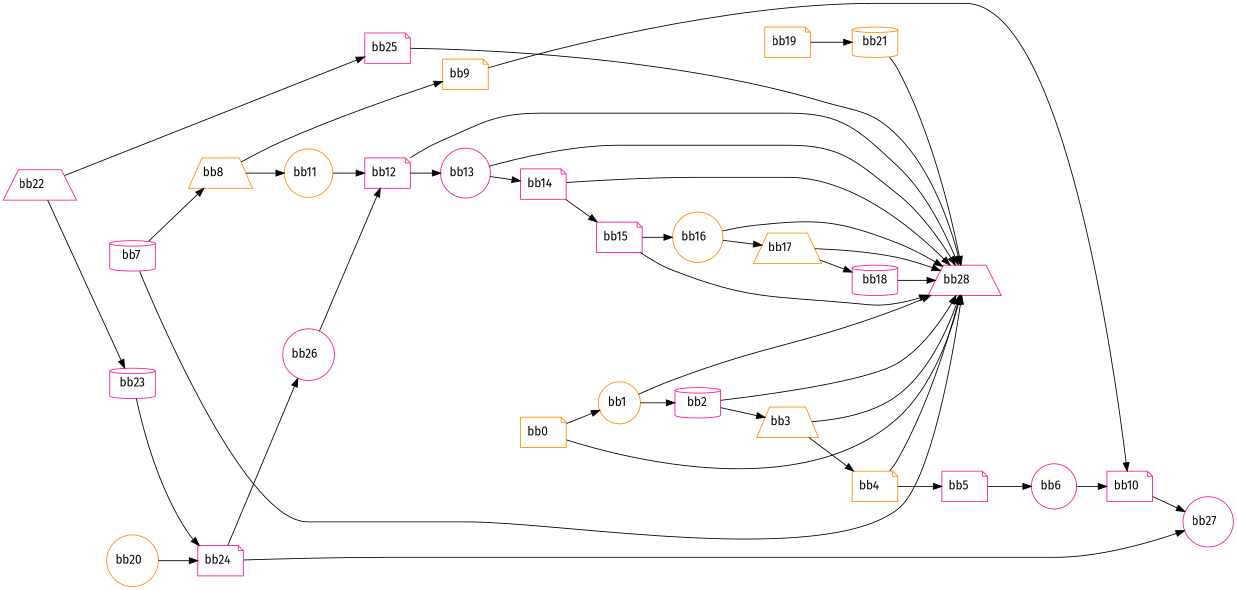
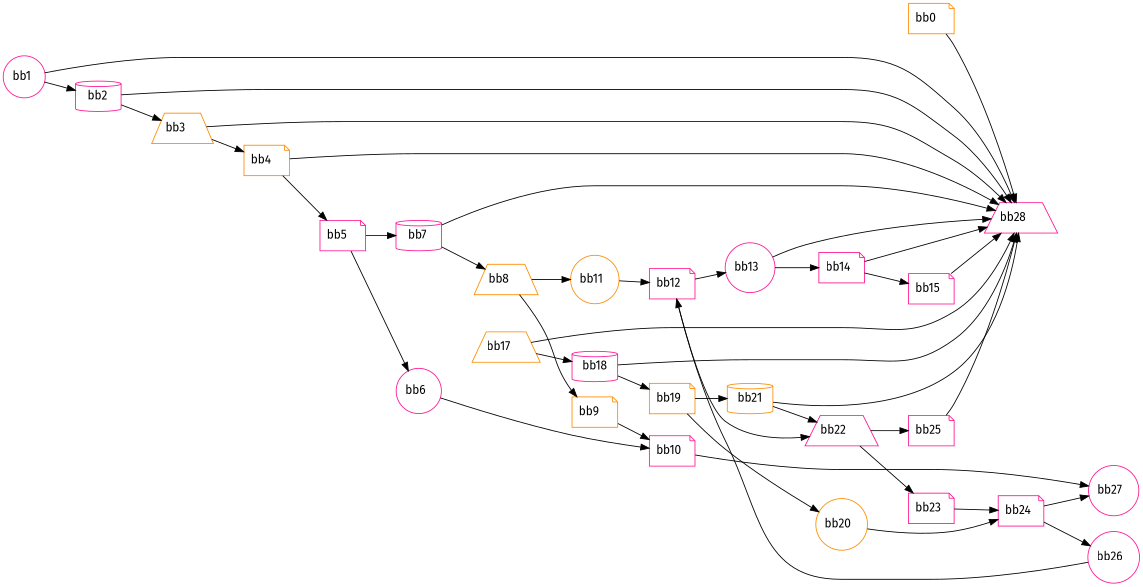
(712, 113) -> (721, 417)
none -> (377, 236)
(698, 237) -> none
none -> (630, 381)
(133, 383) -> (931, 508)
(619, 403) -> (24, 77)
none -> (791, 413)
(579, 418) -> none
none -> (752, 469)
